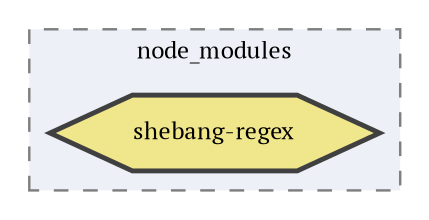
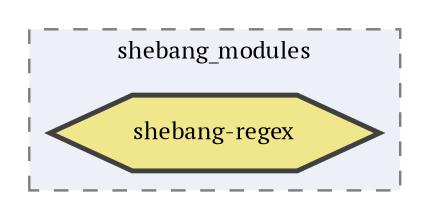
(215, 52) -> (215, 52)
